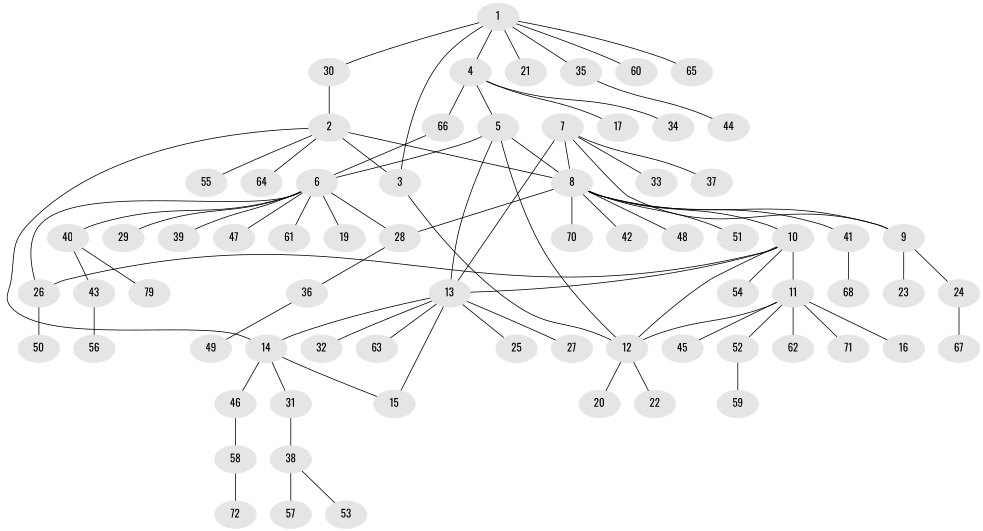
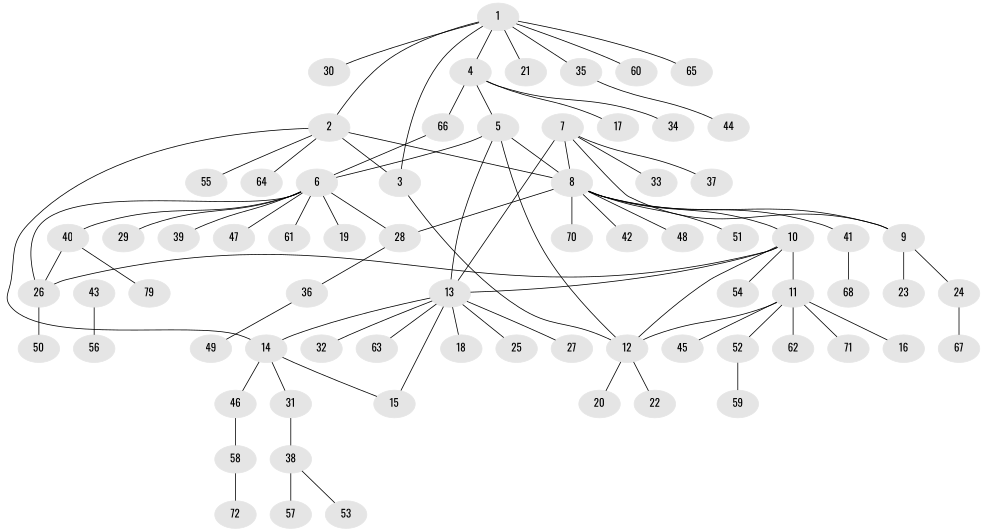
(329, 100) -> (398, 53)
(81, 266) -> (53, 266)
none -> (461, 349)
